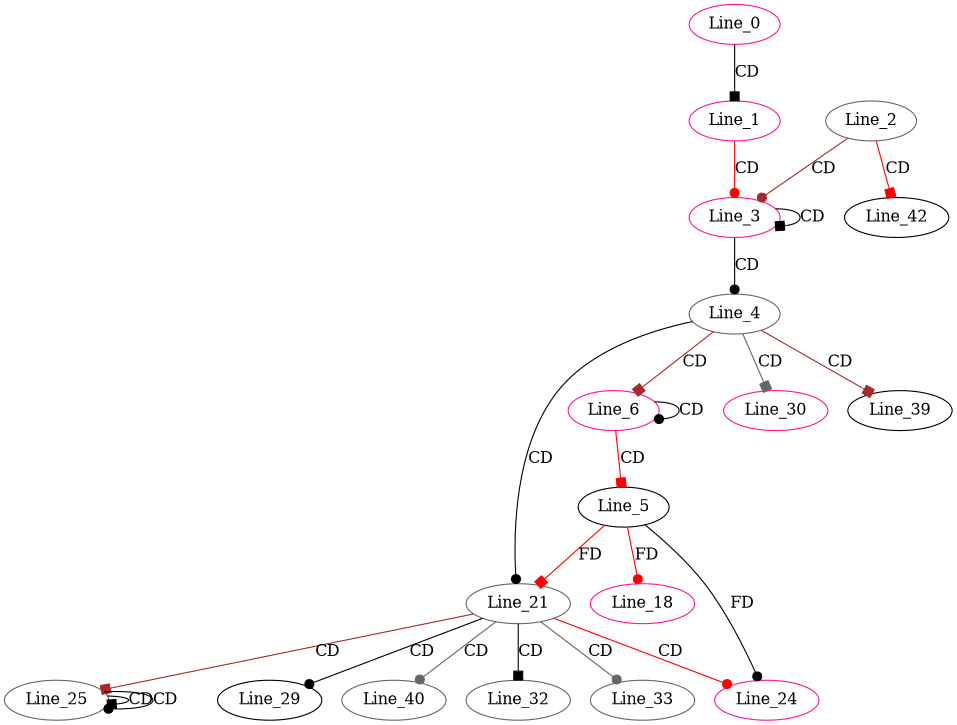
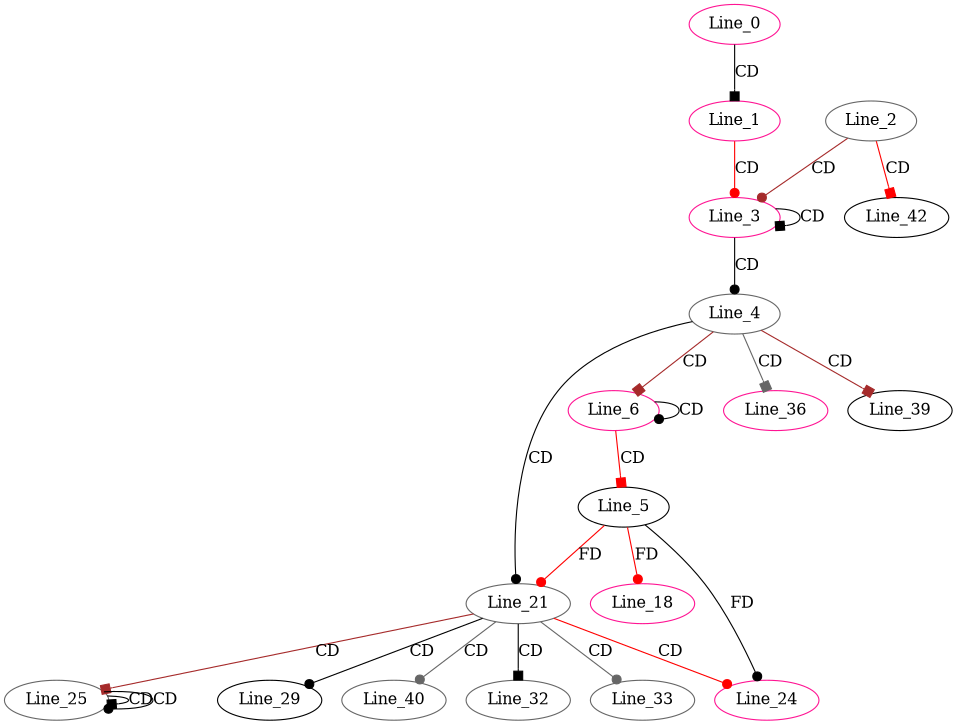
(776, 411) -> (776, 411)
(575, 552) -> (575, 552)
